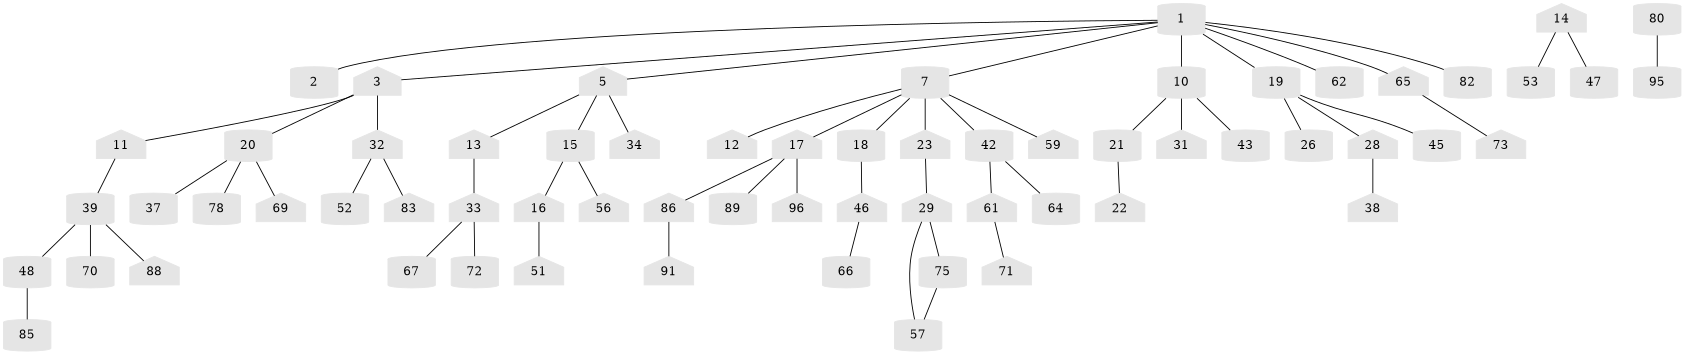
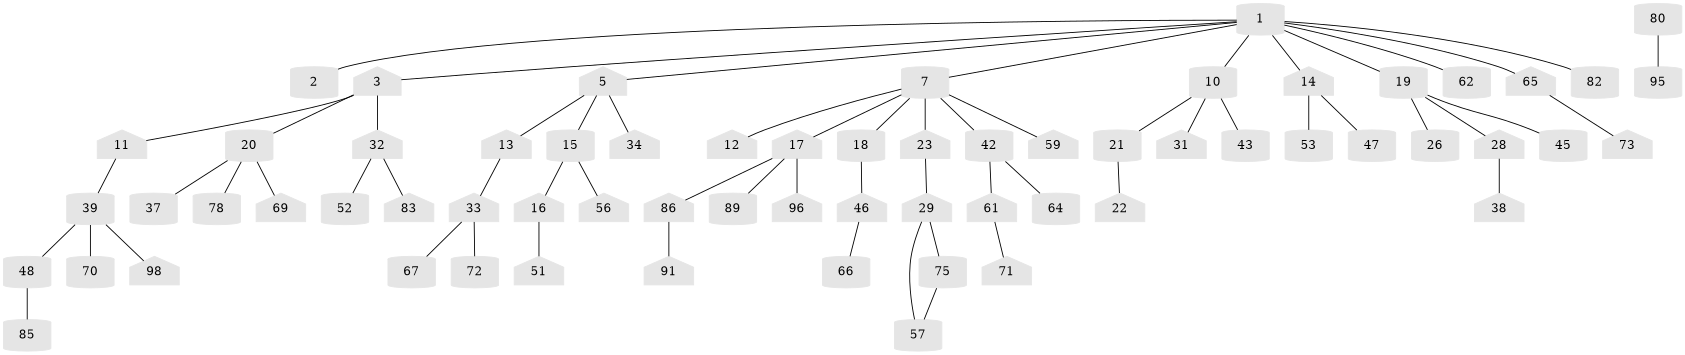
none -> (1286, 53)
(154, 272) -> (154, 272)
